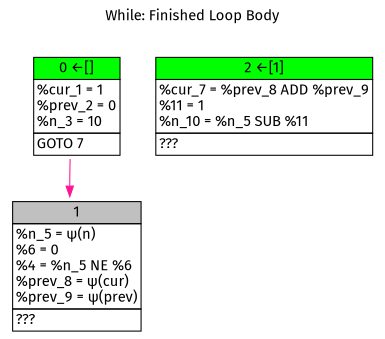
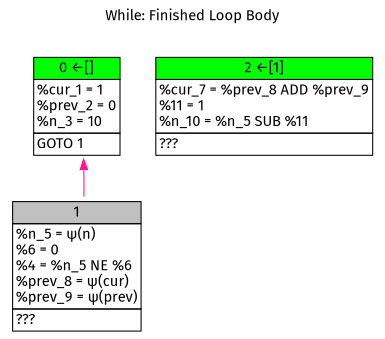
(61, 144) -> (61, 144)
(70, 172) -> (84, 183)
